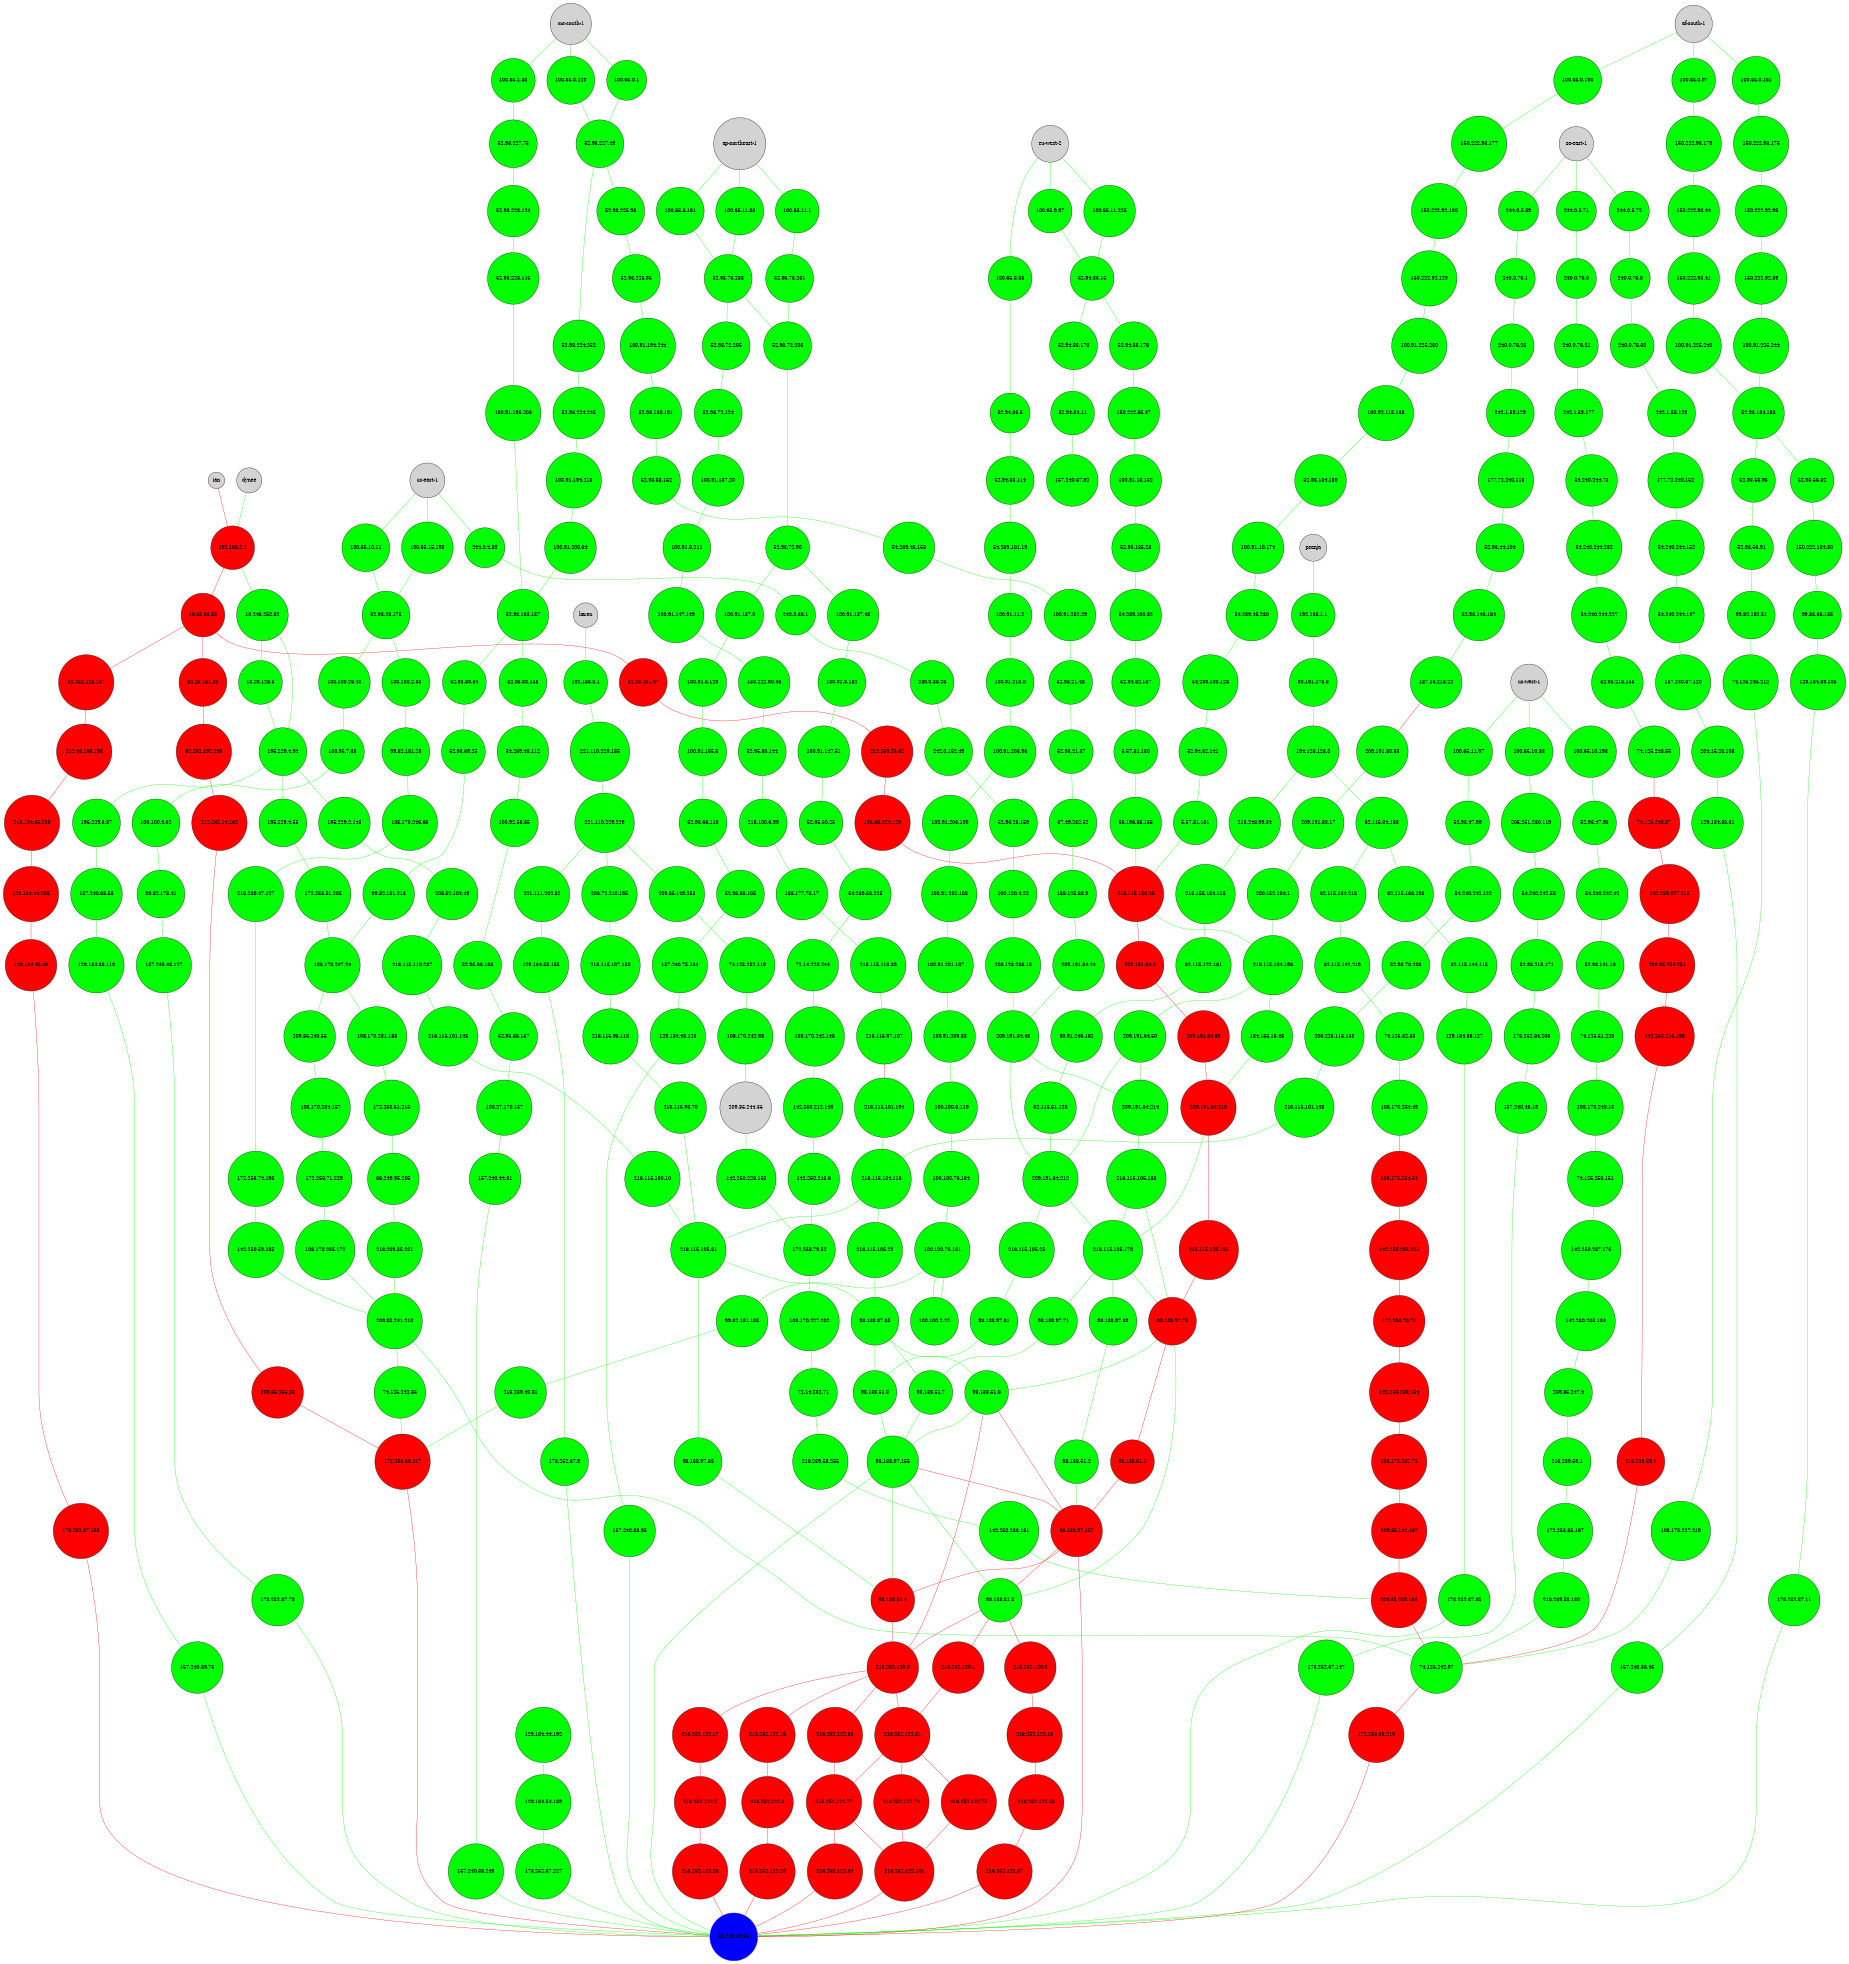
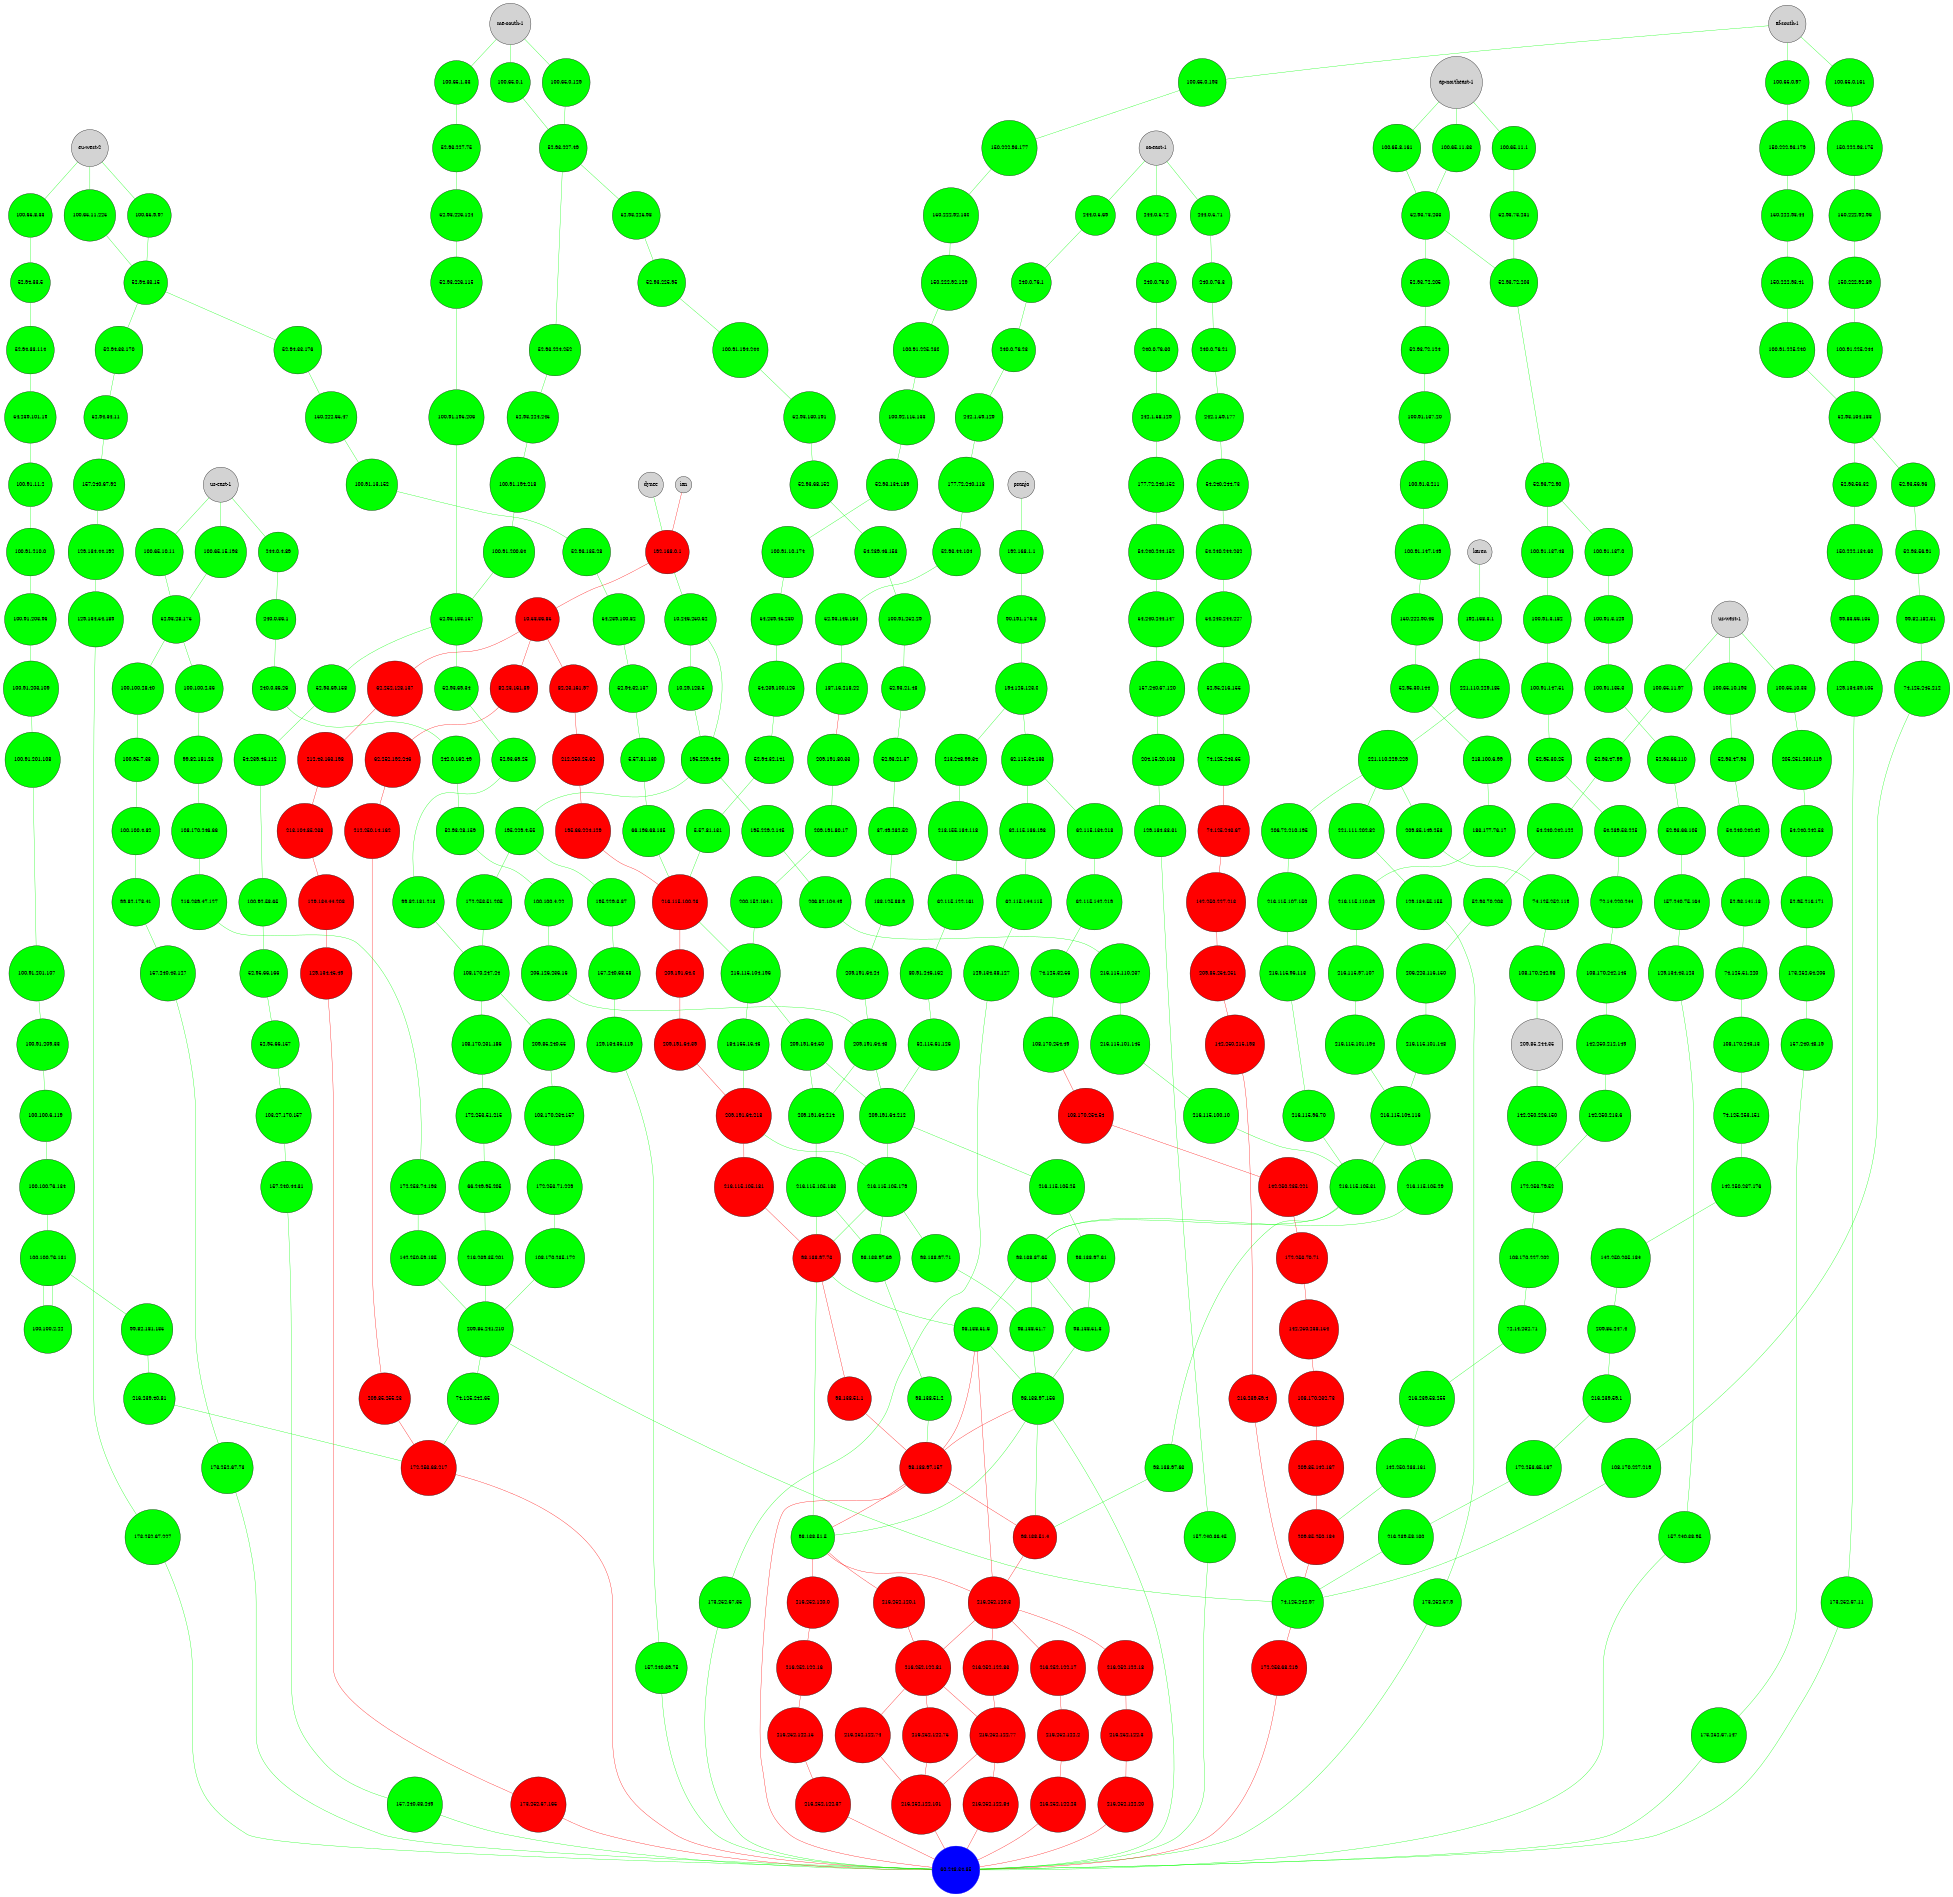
none -> (98, 517)
(188, 786) -> (565, 867)
(884, 1071) -> (1355, 1008)
(1125, 1214) -> (847, 1224)
